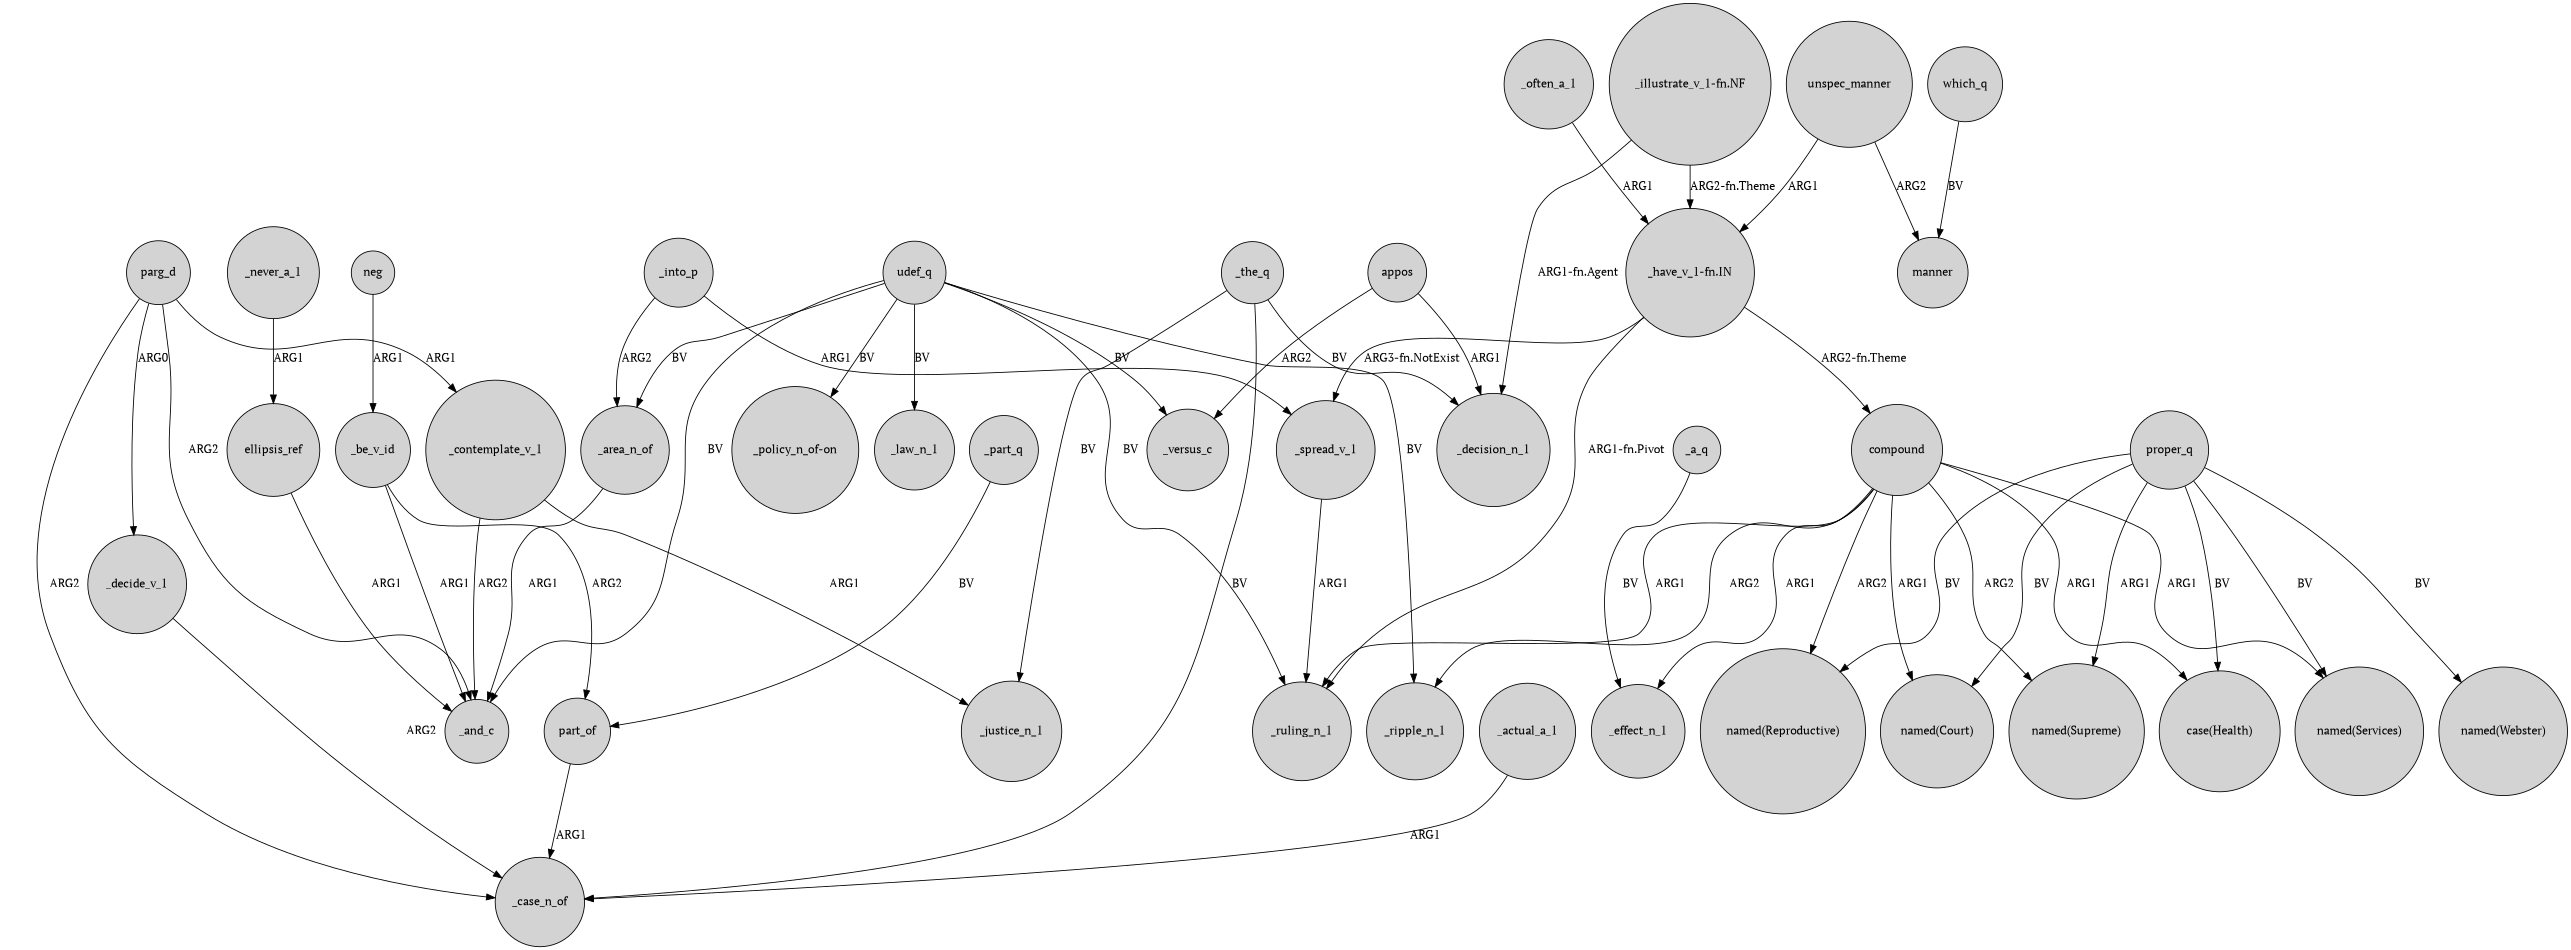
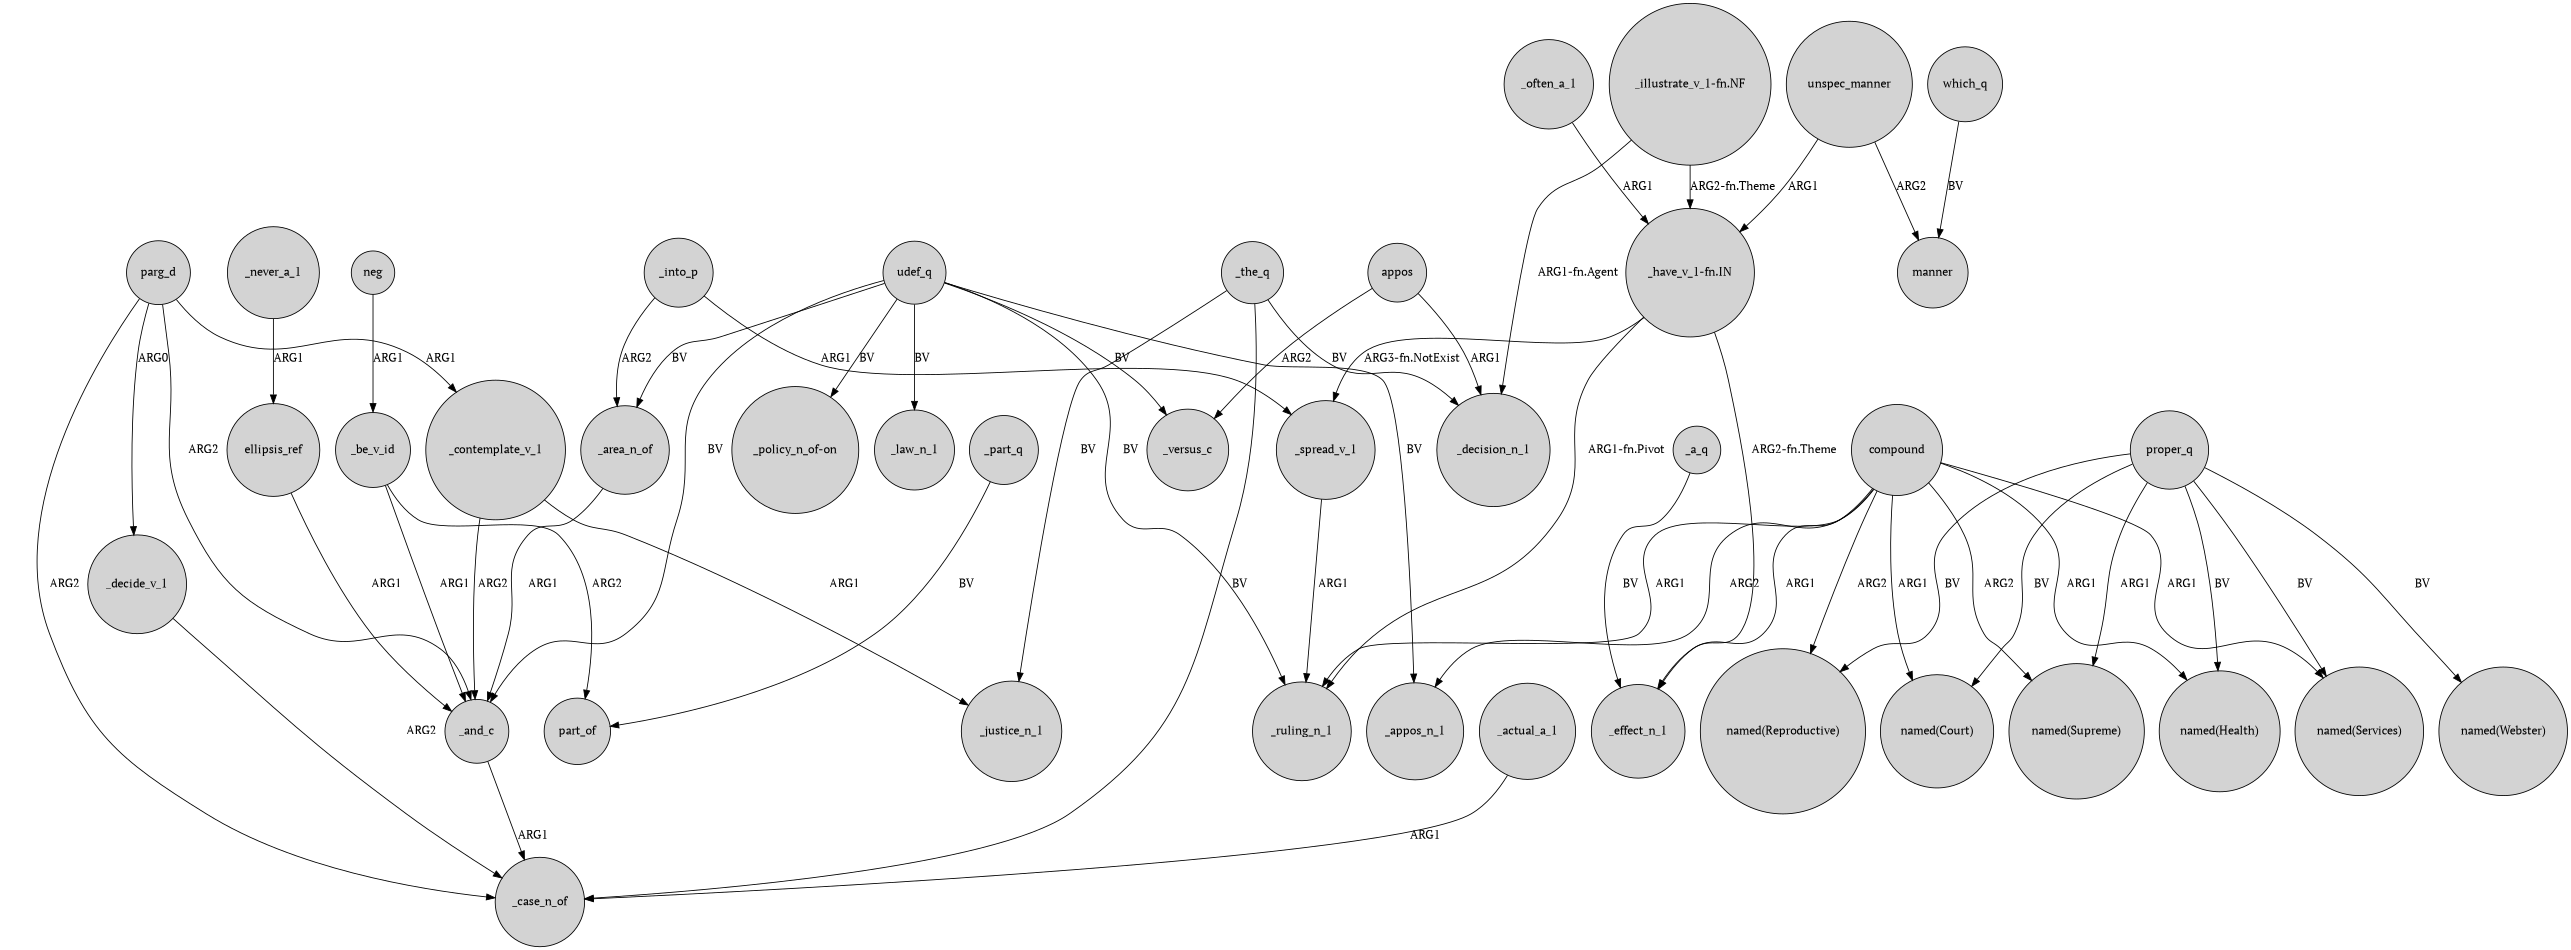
(1808, 353) -> (1753, 540)
(1415, 731) -> (1415, 731)
(2220, 731) -> (2220, 731)
(561, 807) -> (505, 807)
